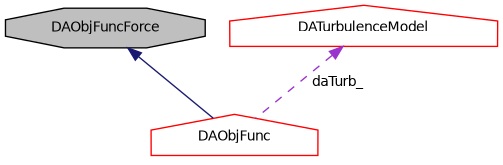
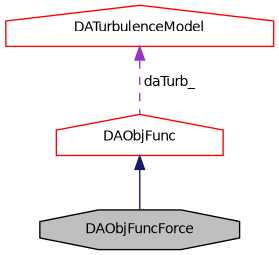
(176, 87) -> (140, 190)
